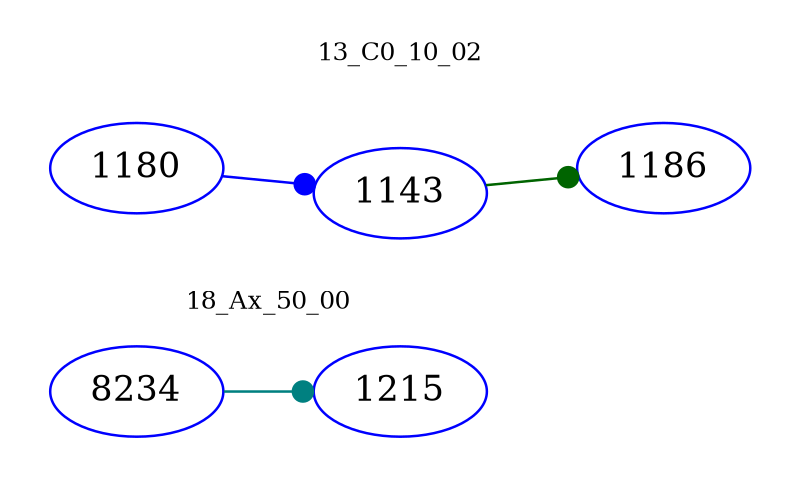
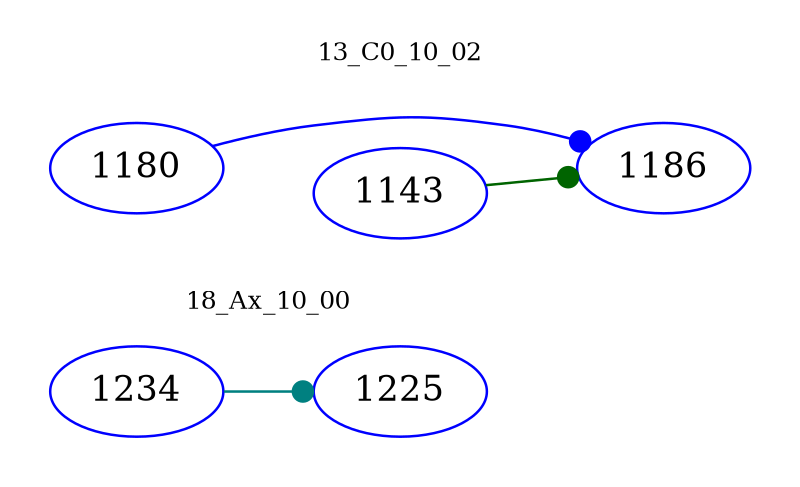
(258, 180) -> (391, 118)
(269, 302) -> (269, 302)
(137, 392) -> (137, 392)
(400, 392) -> (400, 392)
